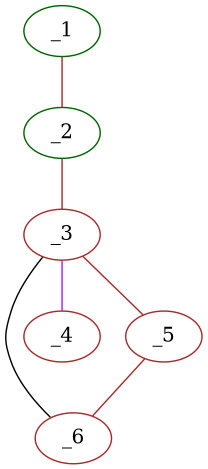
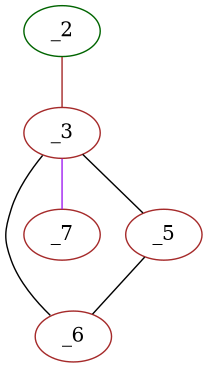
(62, 31) -> none
(113, 285) -> (113, 184)
(62, 337) -> (62, 235)
(119, 387) -> (119, 286)
